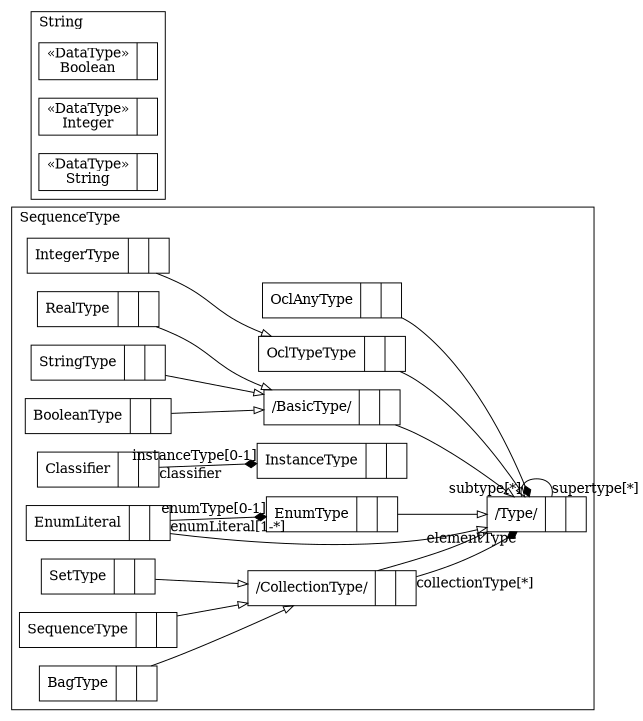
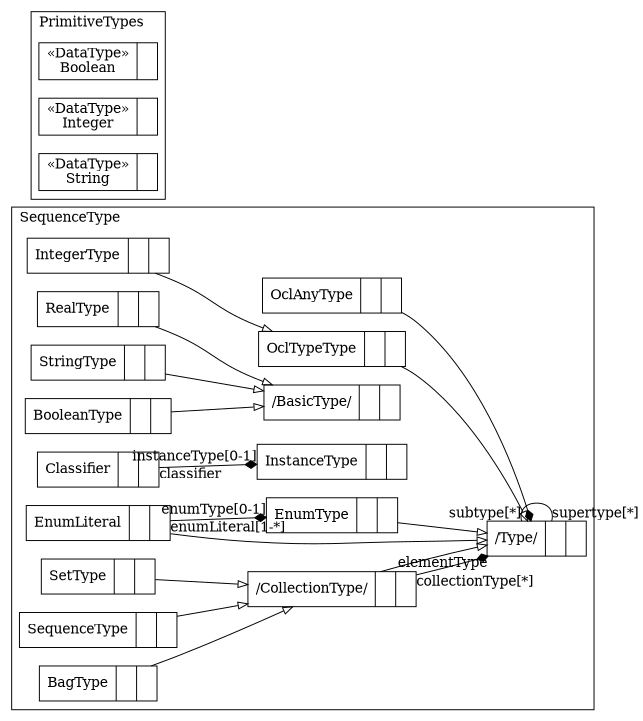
(61, 23) -> (92, 23)
(453, 454) -> none
